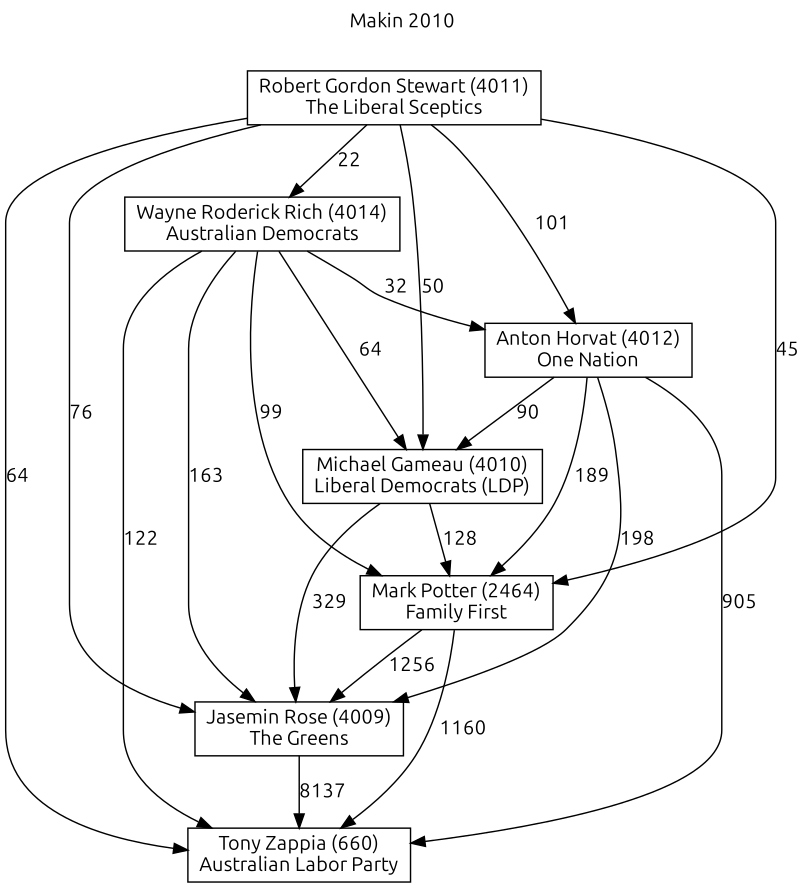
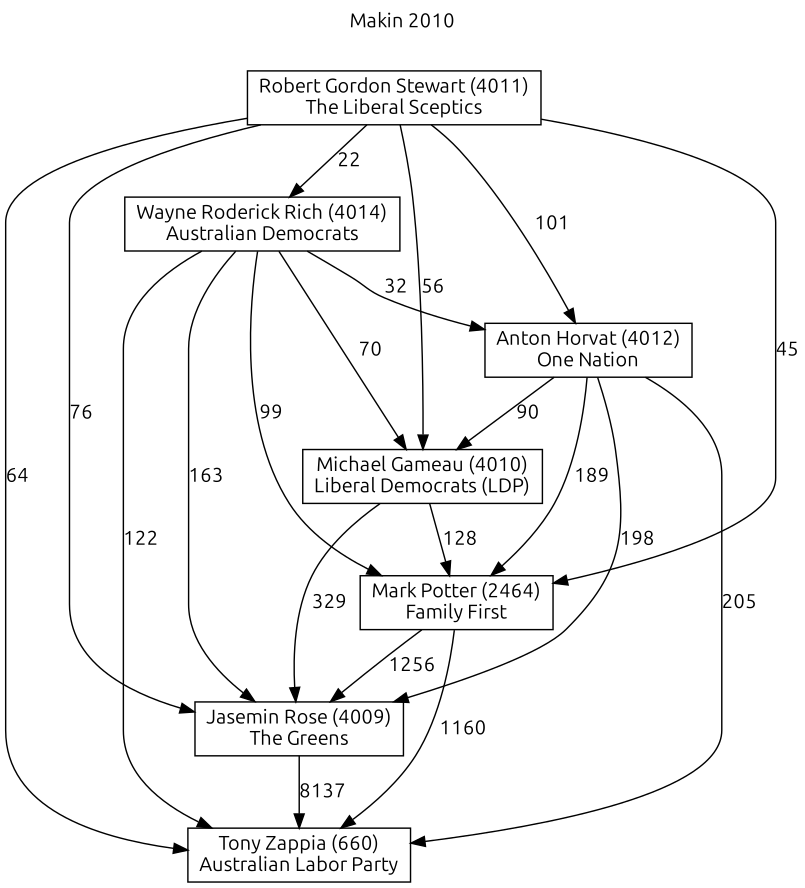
(433, 287) -> (433, 287)
(371, 350) -> (371, 350)
(740, 603) -> (740, 603)
